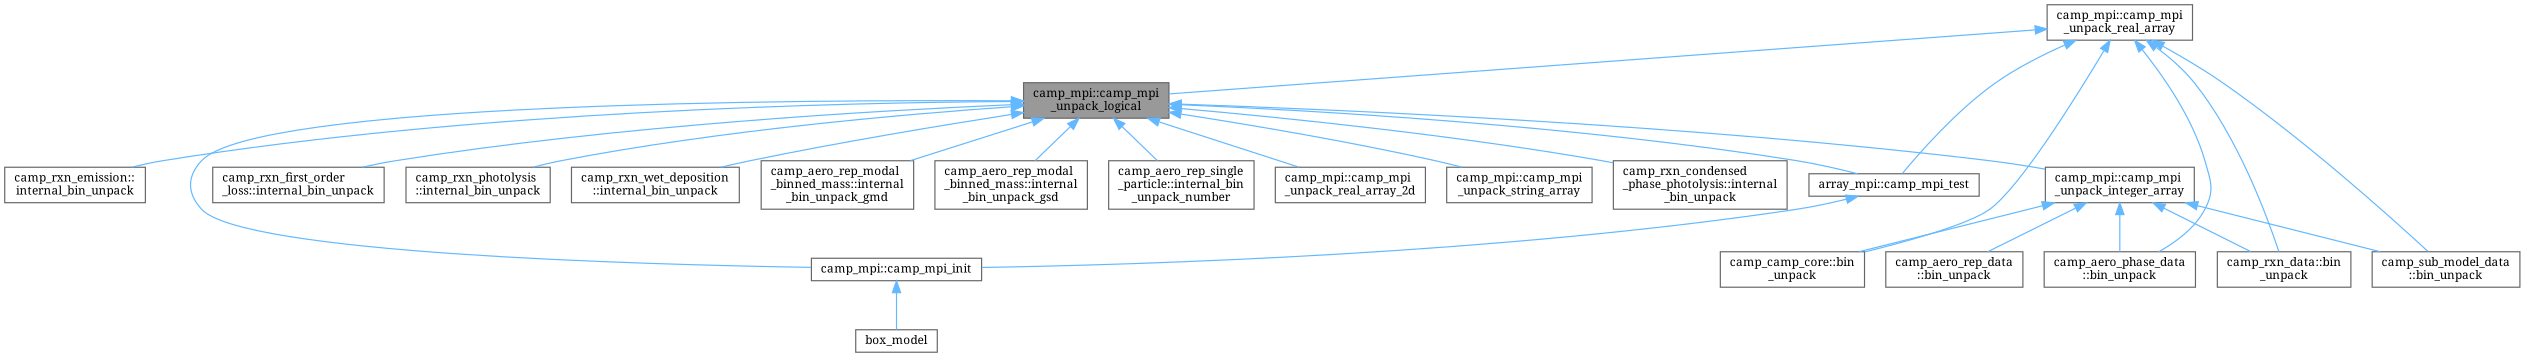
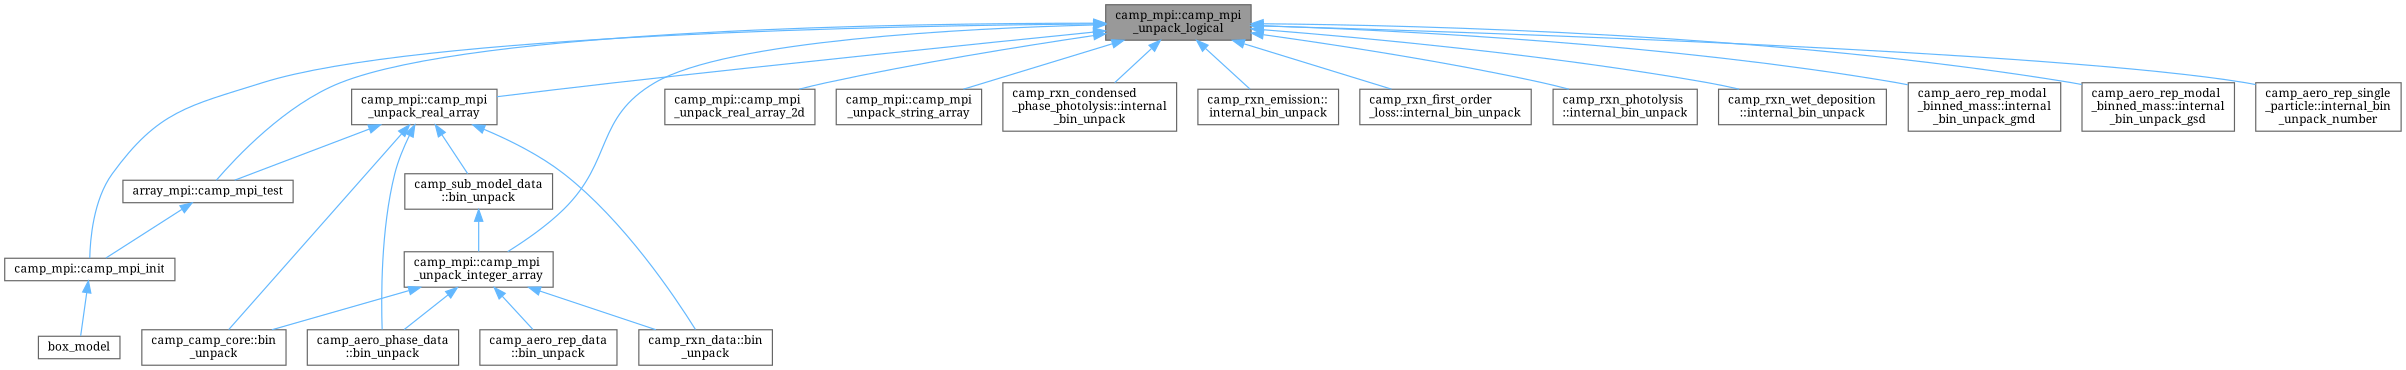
(1602, 62) -> (795, 63)
(2289, 229) -> (479, 237)
